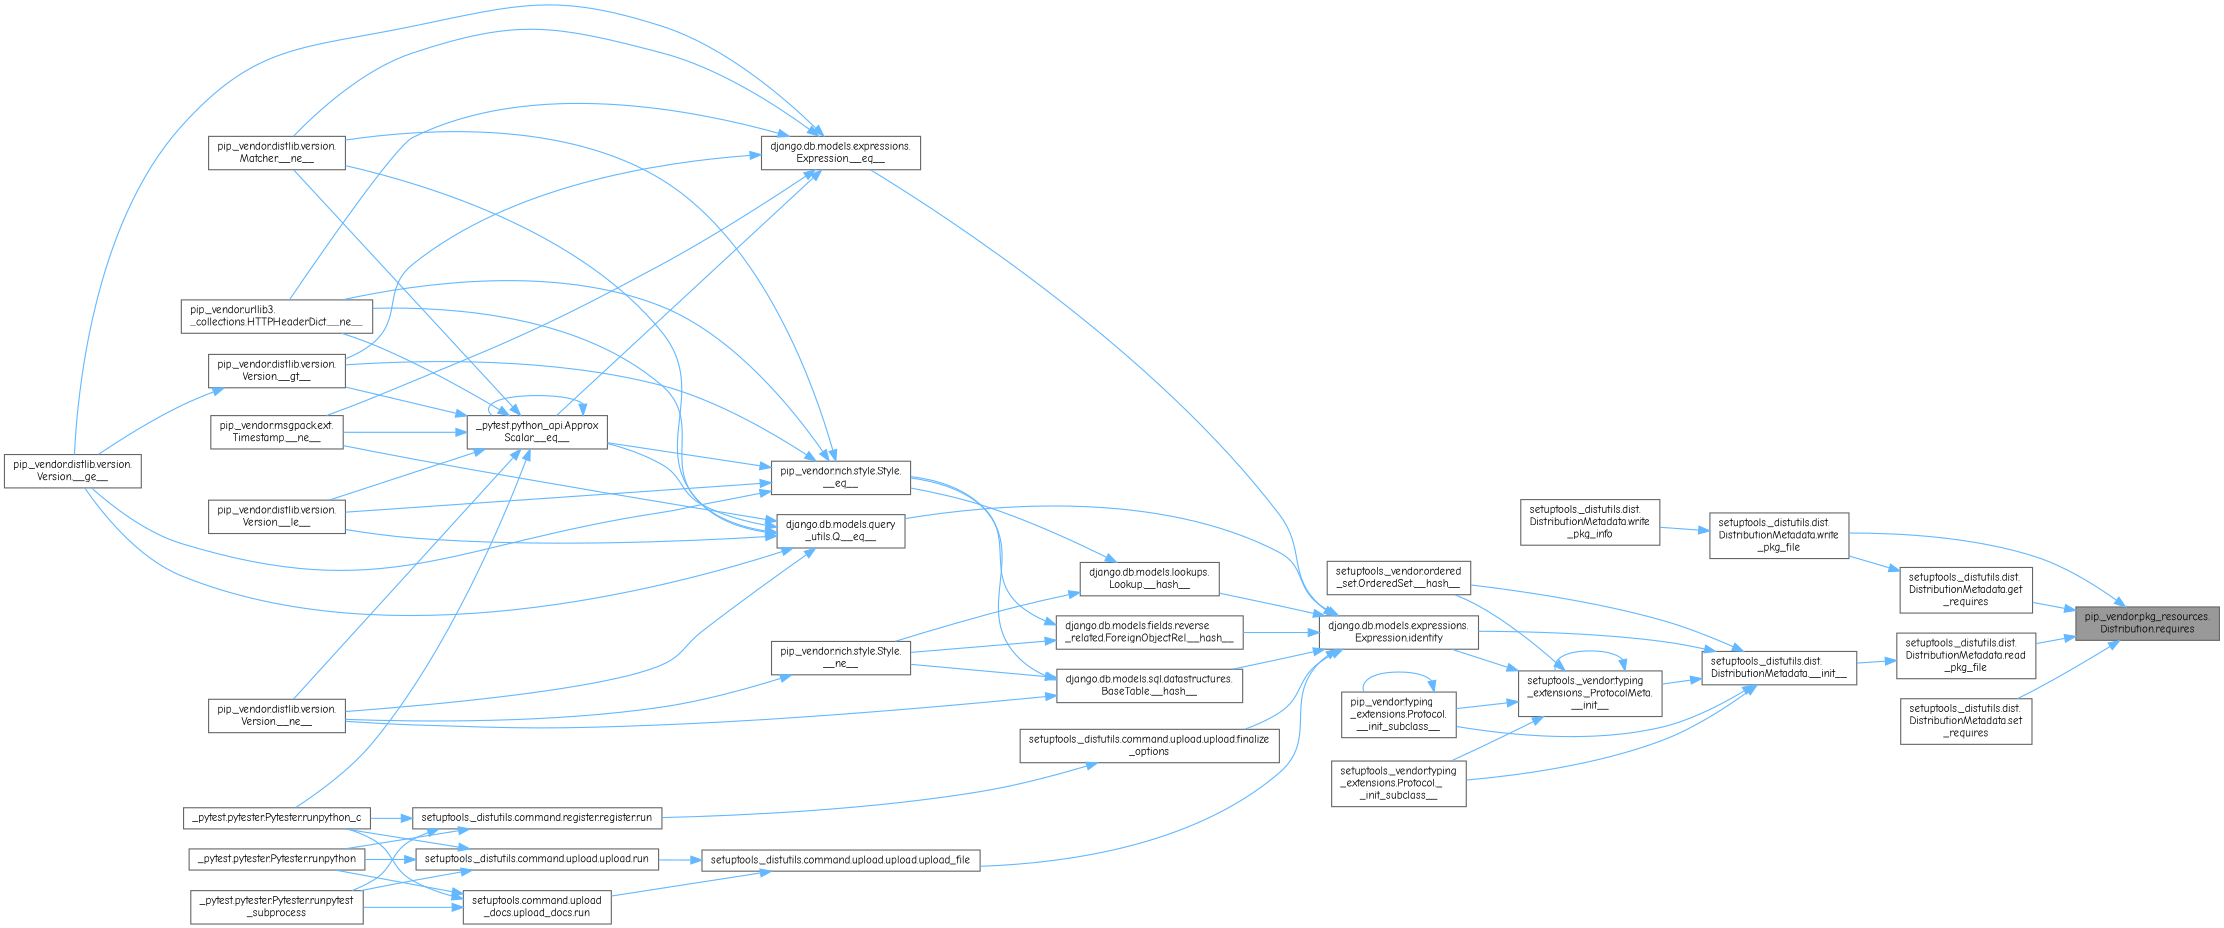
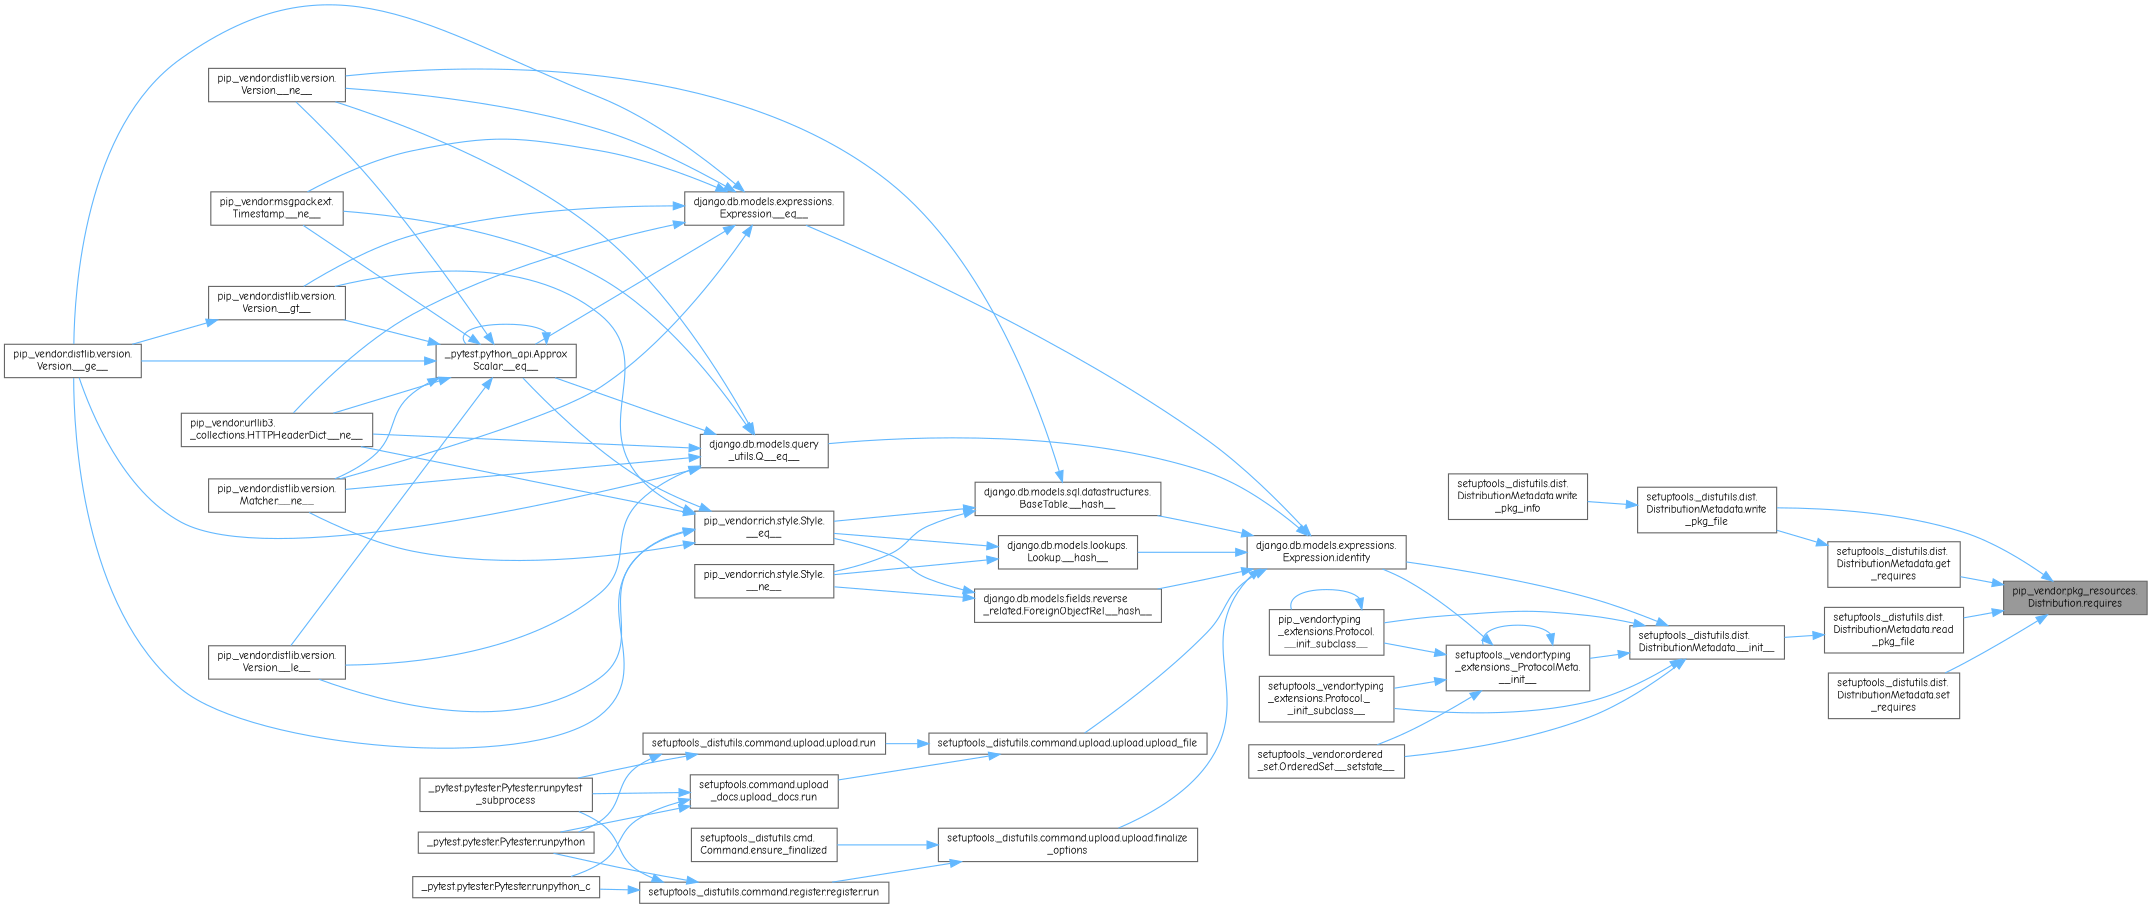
(1399, 578) -> (1327, 761)
(435, 651) -> (283, 361)
(565, 717) -> (542, 115)
(385, 835) -> none
none -> (764, 845)
